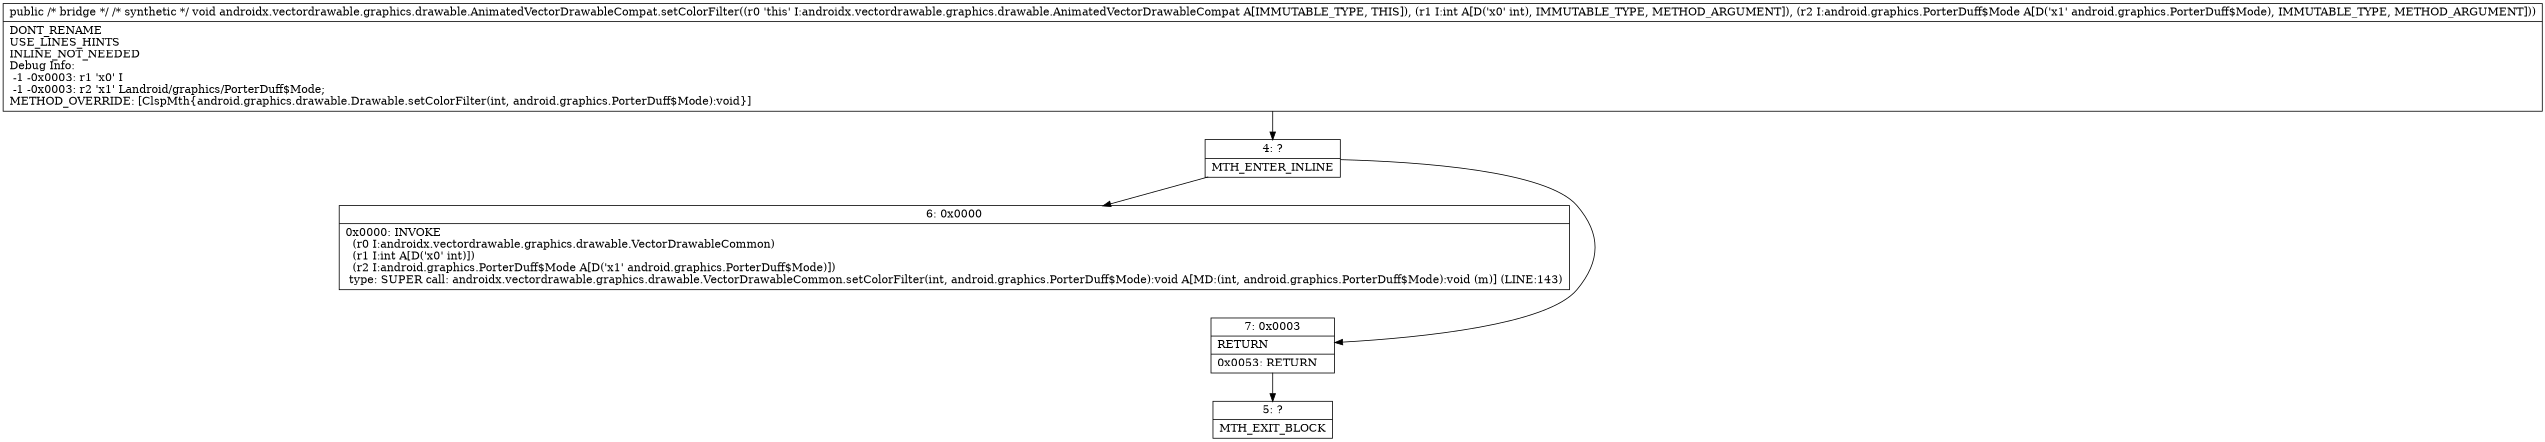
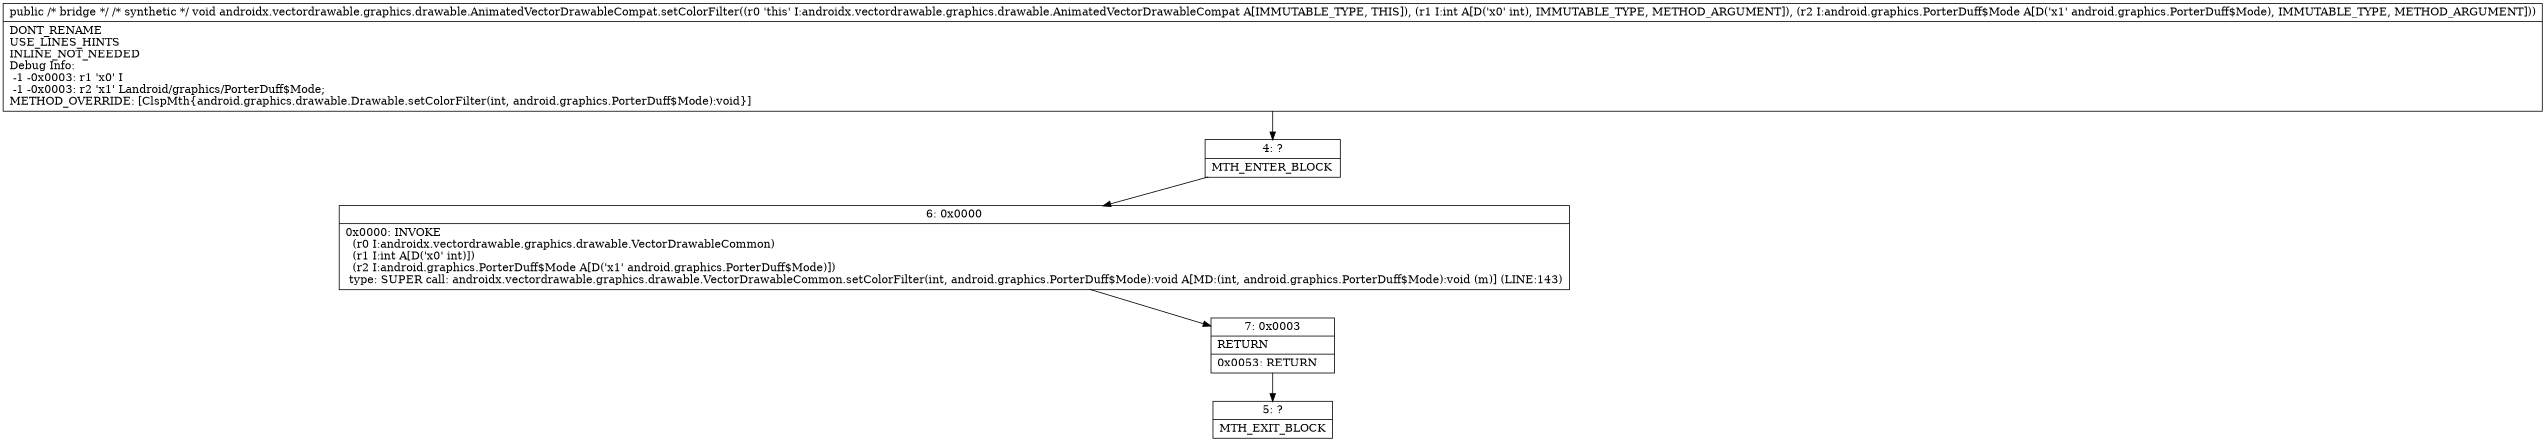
(1273, 167) -> (1272, 167)
(1595, 247) -> (1146, 307)
